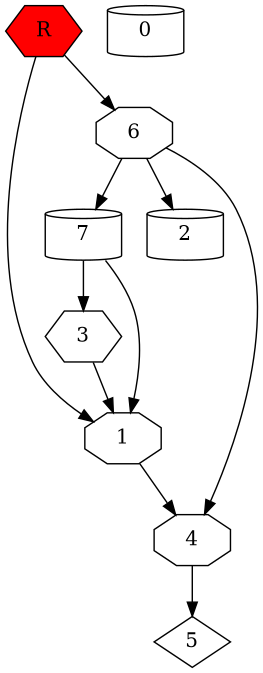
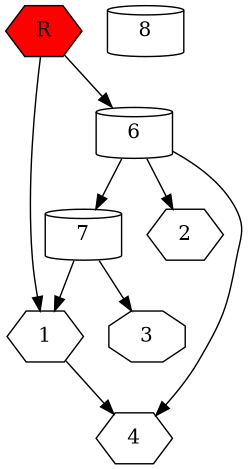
(146, 31) -> (146, 31)
(134, 133) -> (134, 133)
(185, 235) -> (185, 235)
(83, 337) -> (147, 337)
(101, 381) -> none
(123, 438) -> (45, 337)
(192, 540) -> (134, 438)
(192, 642) -> none
